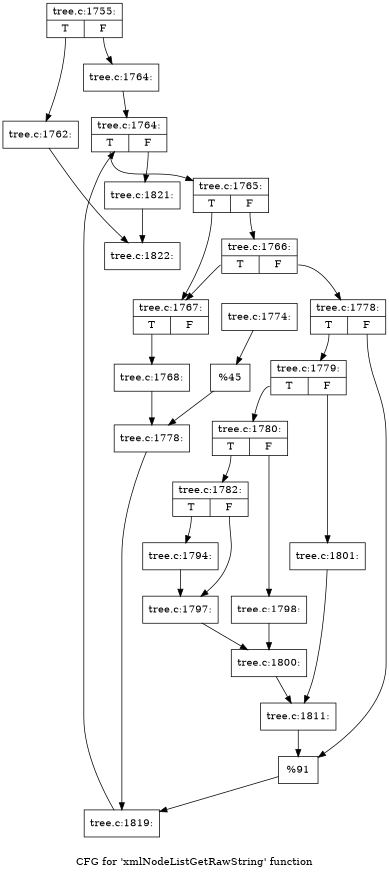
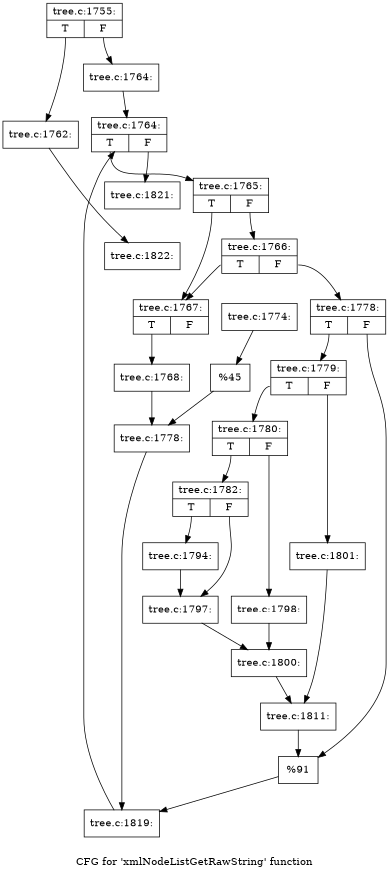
(142, 222) -> none
